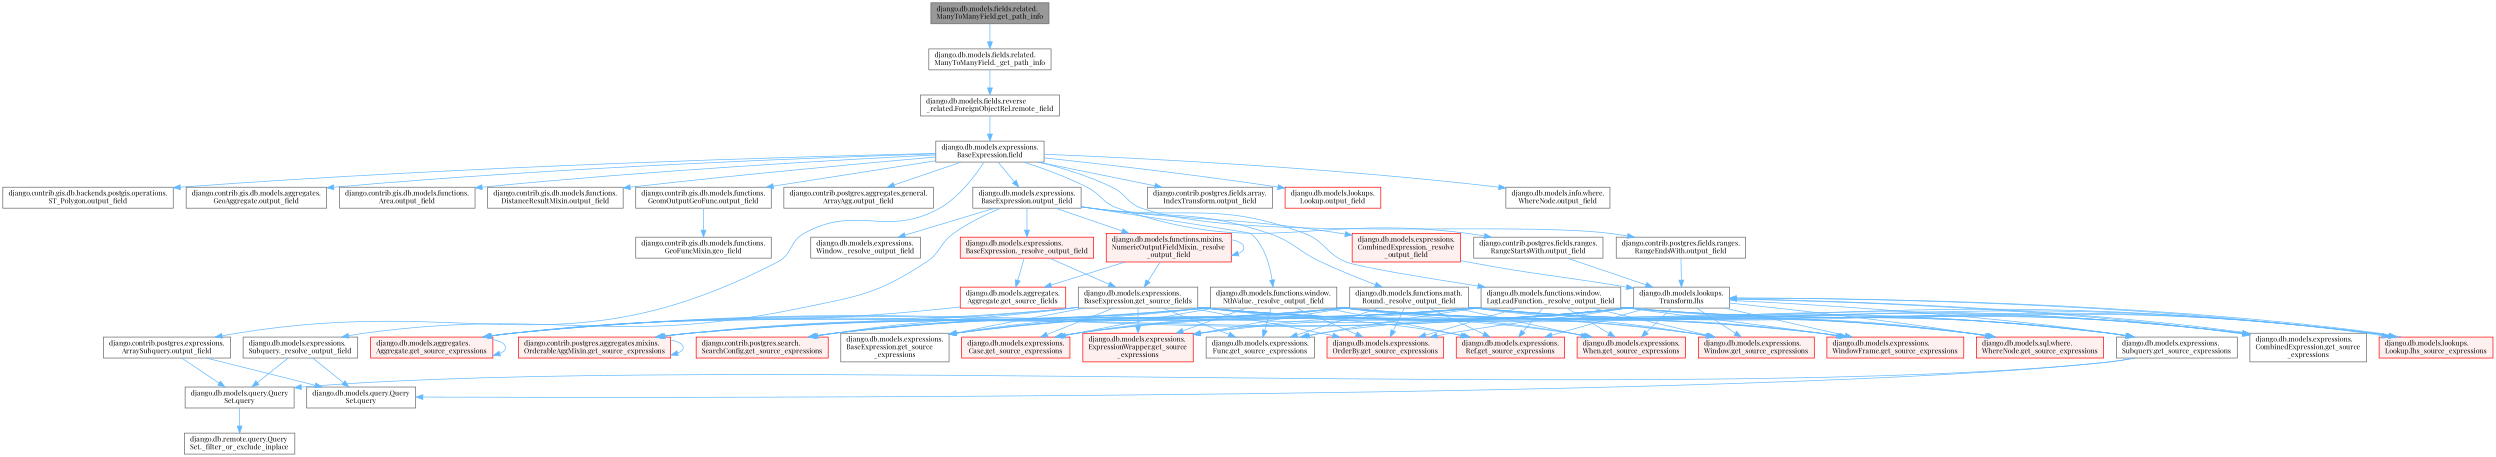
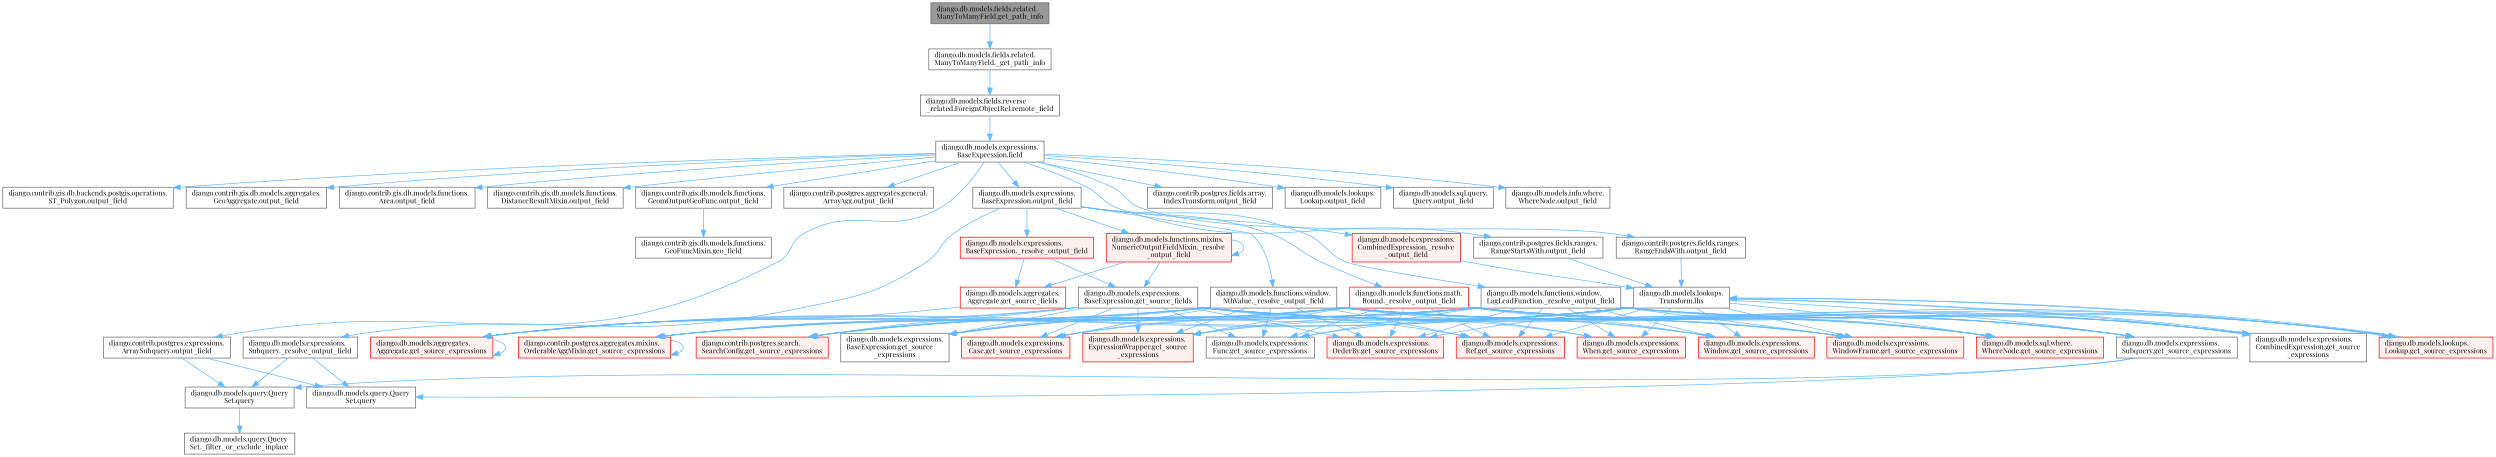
(1333, 198) -> (1333, 198)
none -> (1443, 198)
(866, 248) -> none
(1409, 298) -> (1409, 298)
(1348, 319) -> none
(1518, 322) -> none
(2436, 348) -> (2436, 348)
(240, 444) -> (240, 444)
